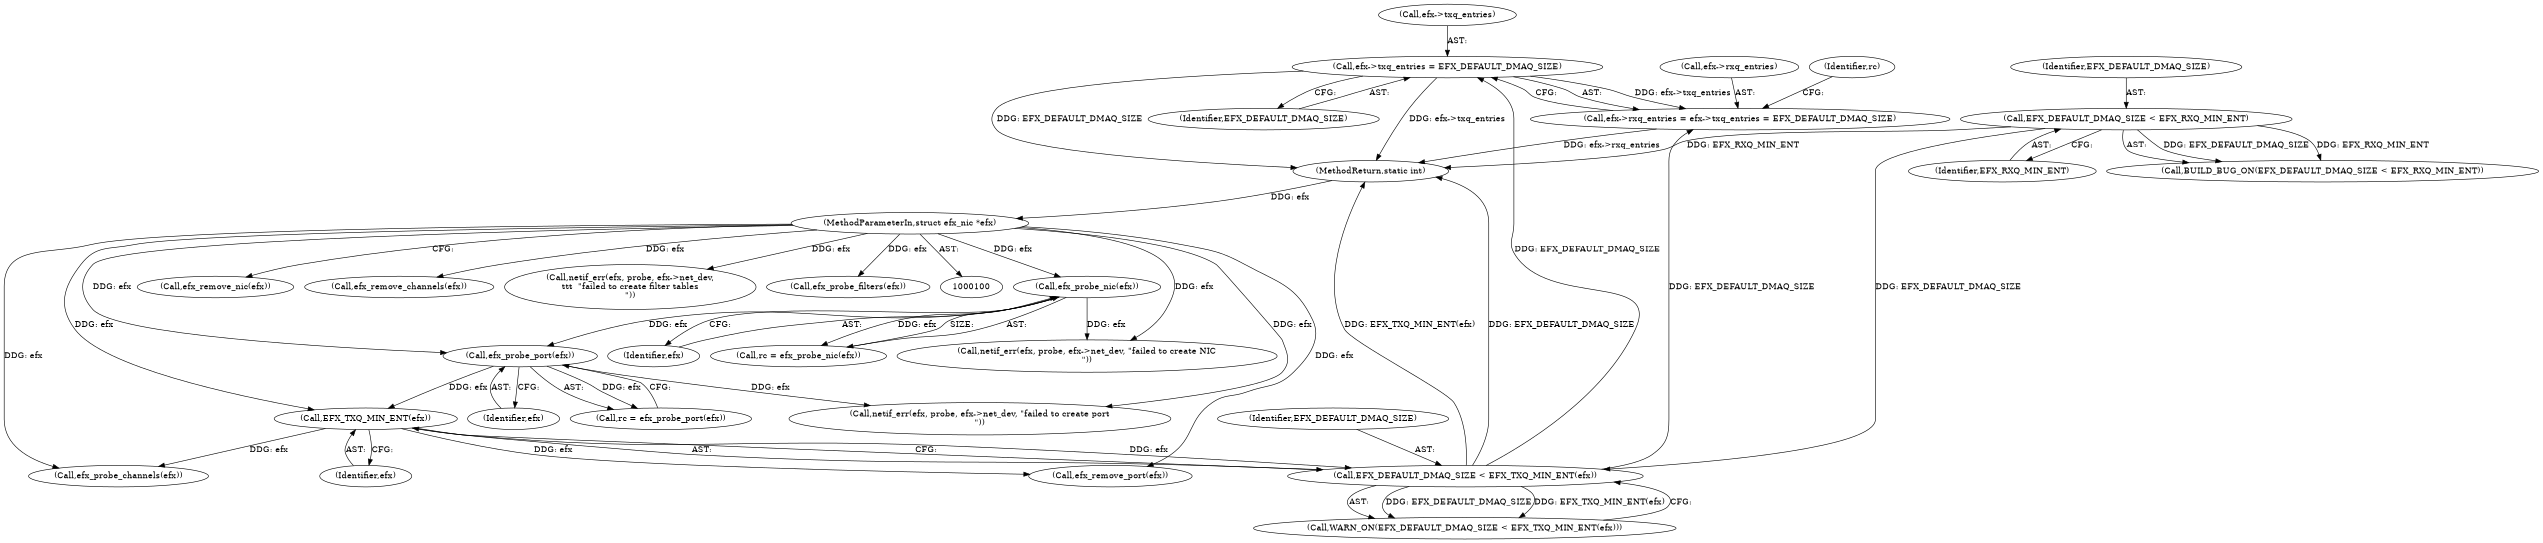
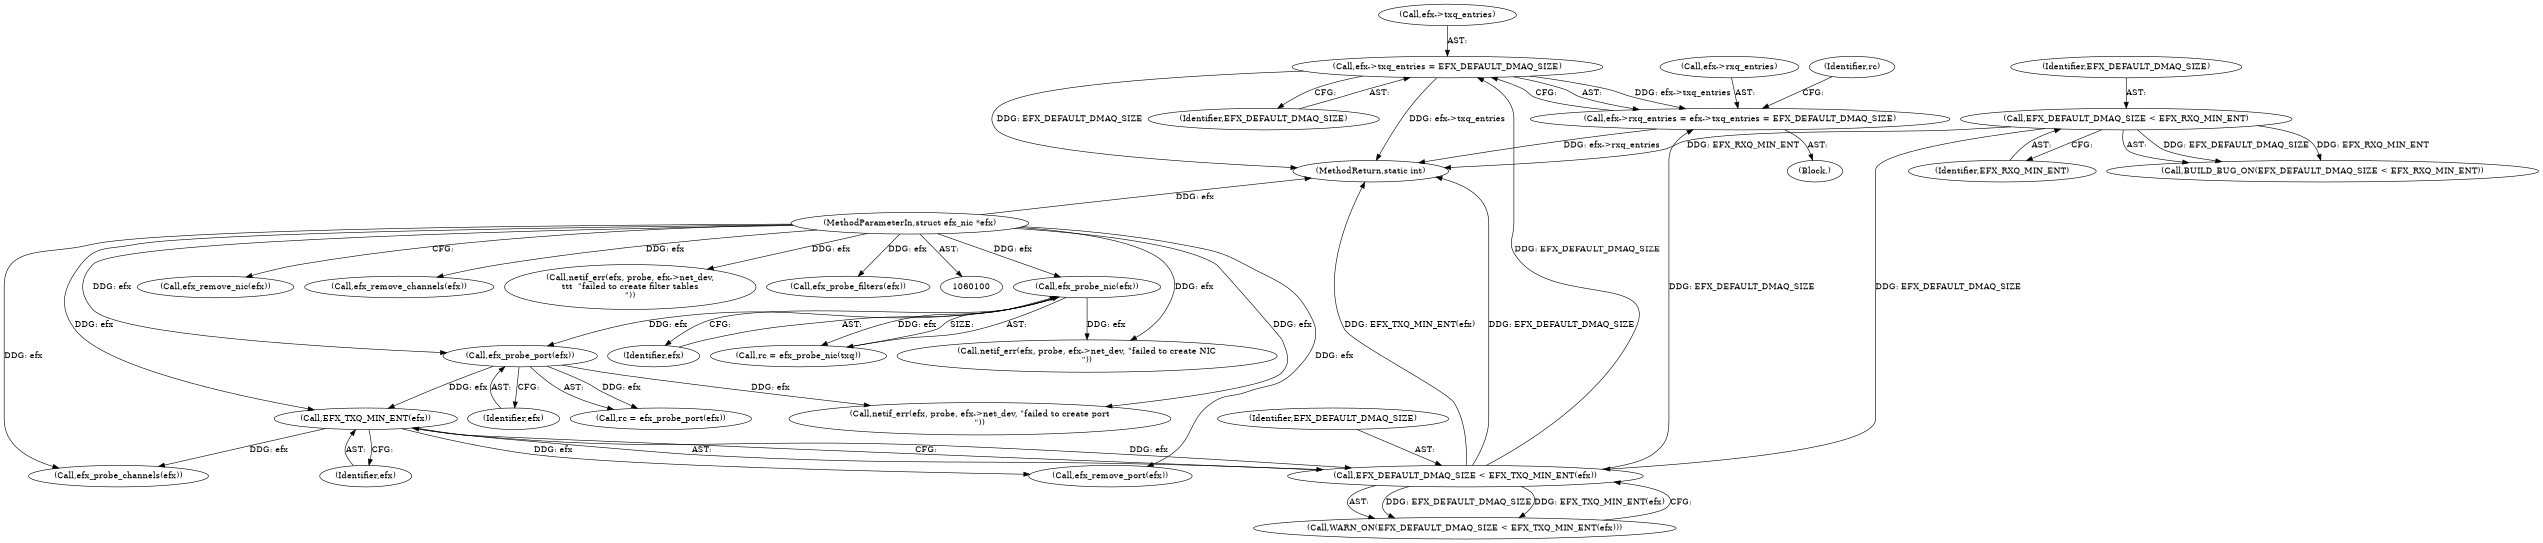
none -> (1815, 171)
(1178, 206) -> (1143, 196)
(972, 287) -> (972, 287)
(799, 356) -> (799, 356)
(633, 380) -> none
